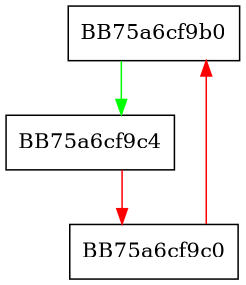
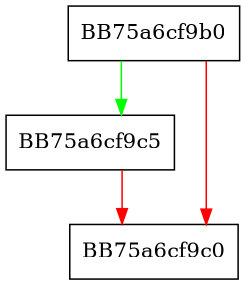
(90, 143) -> (90, 143)
(206, 150) -> (206, 135)
